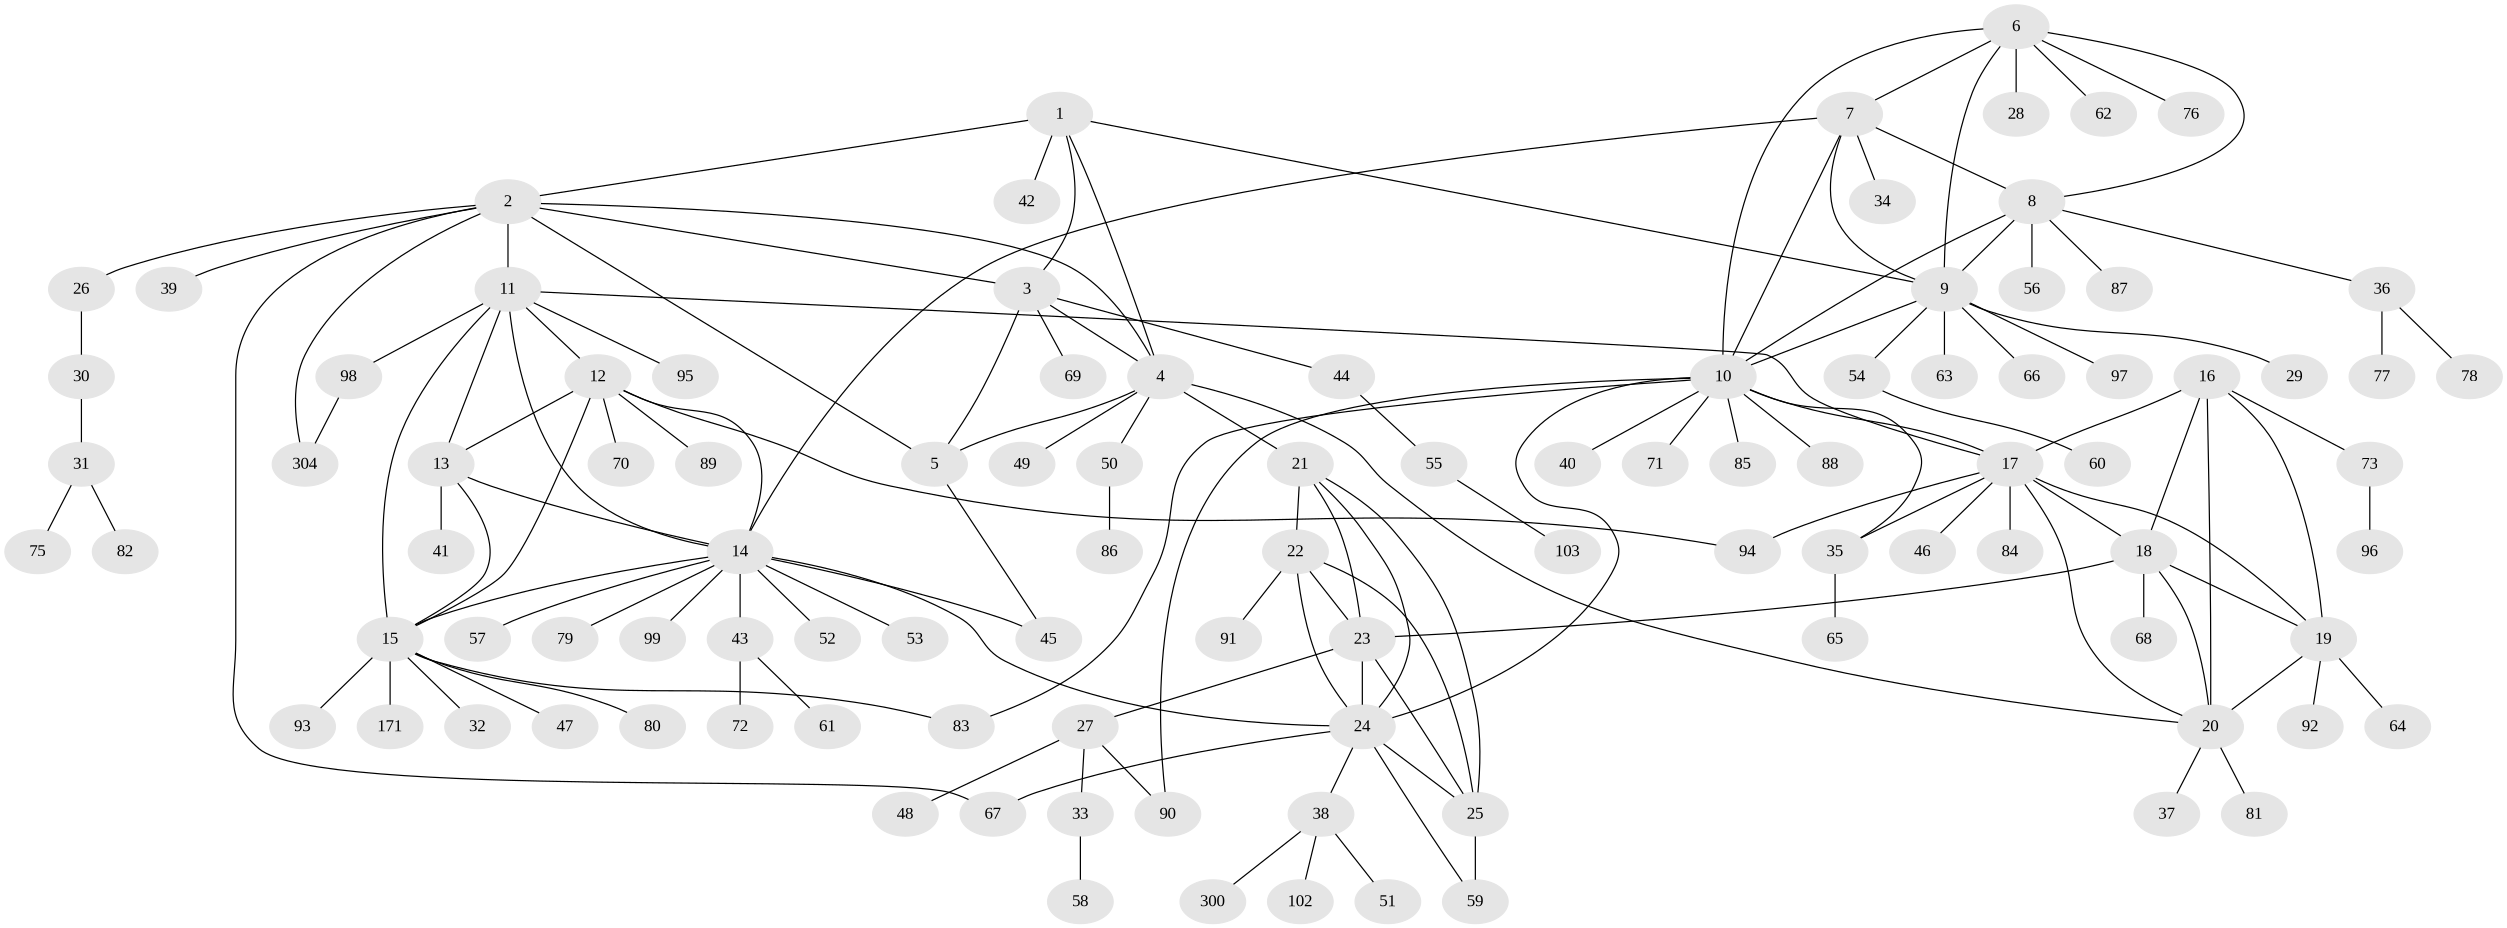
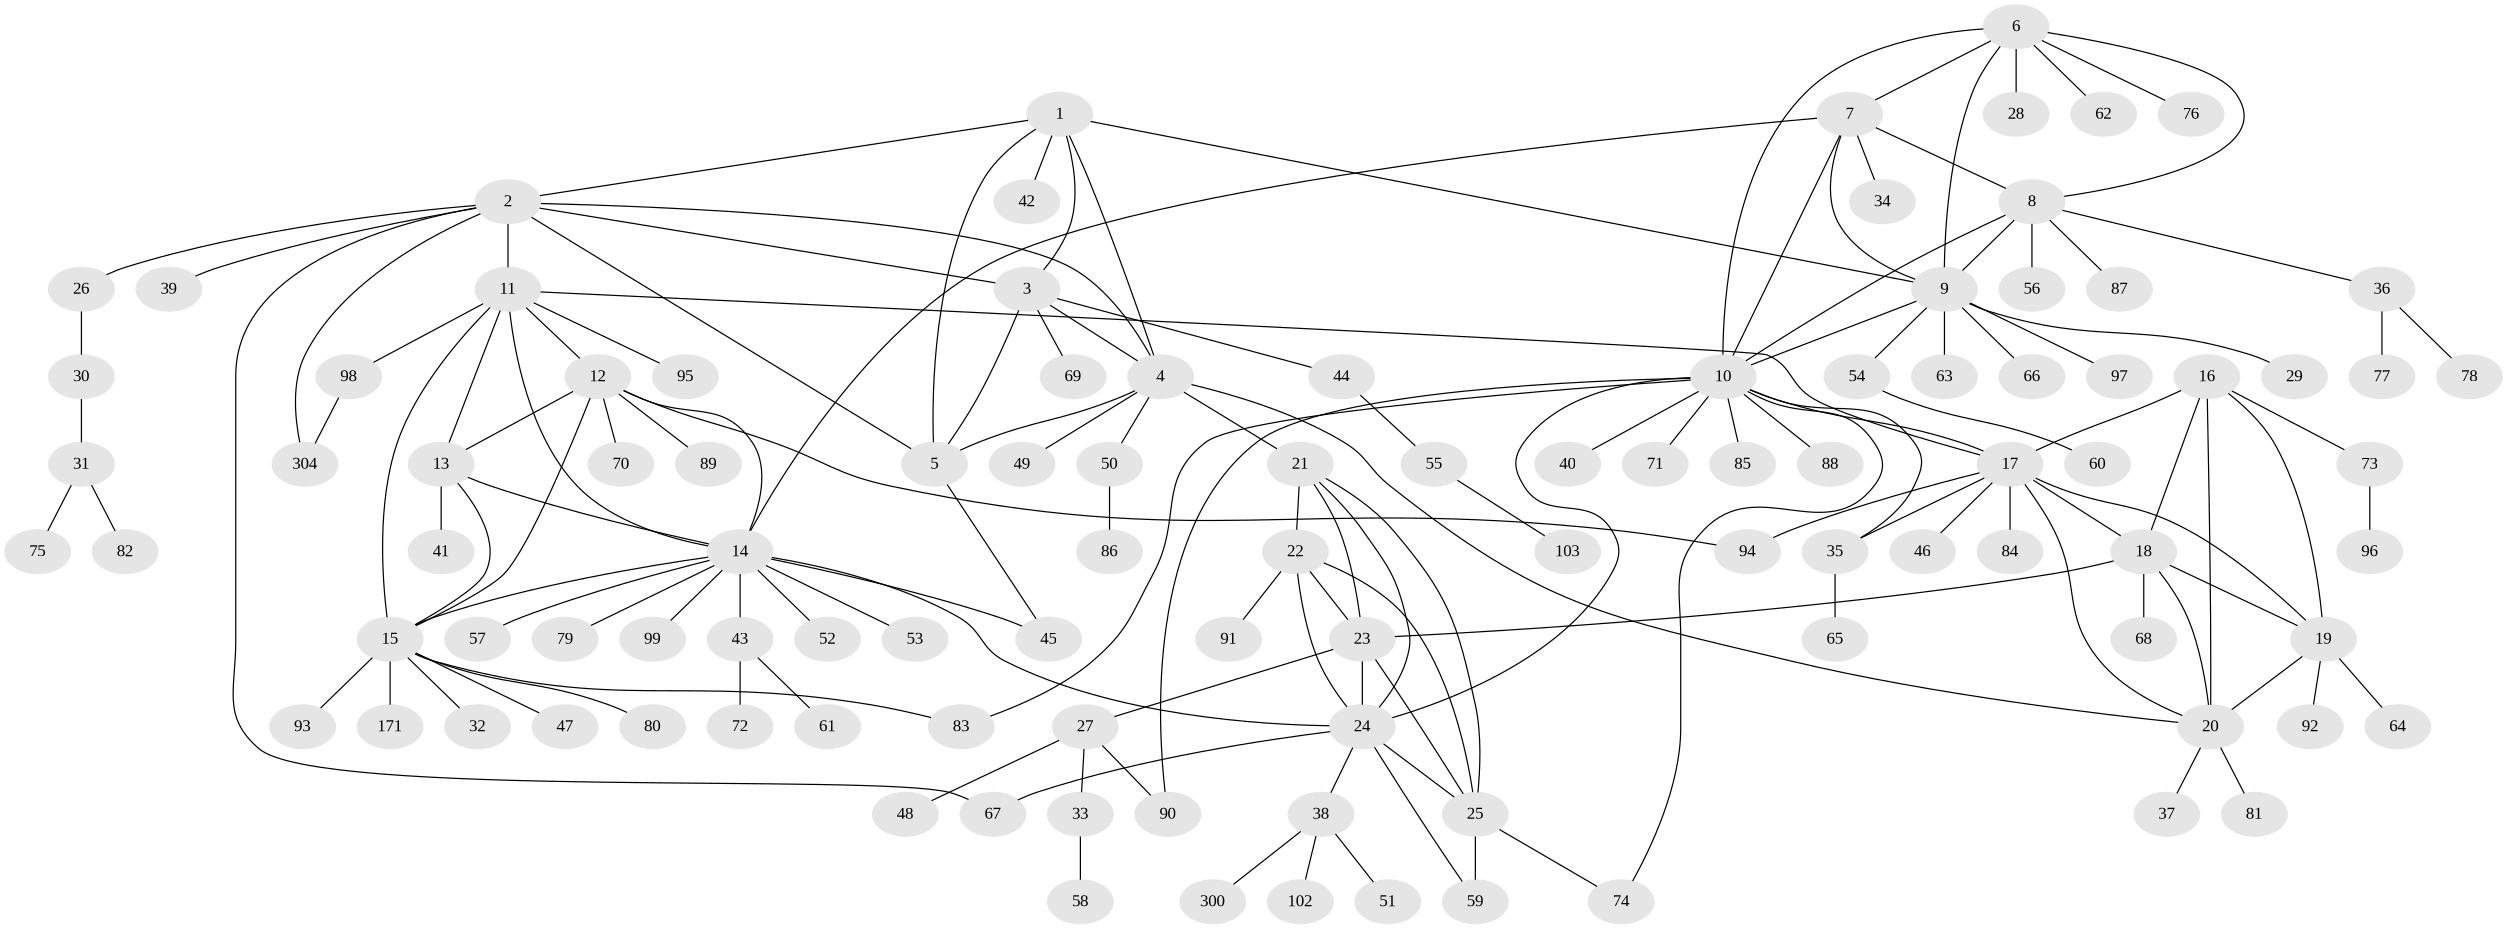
none -> (951, 263)
none -> (1621, 902)
